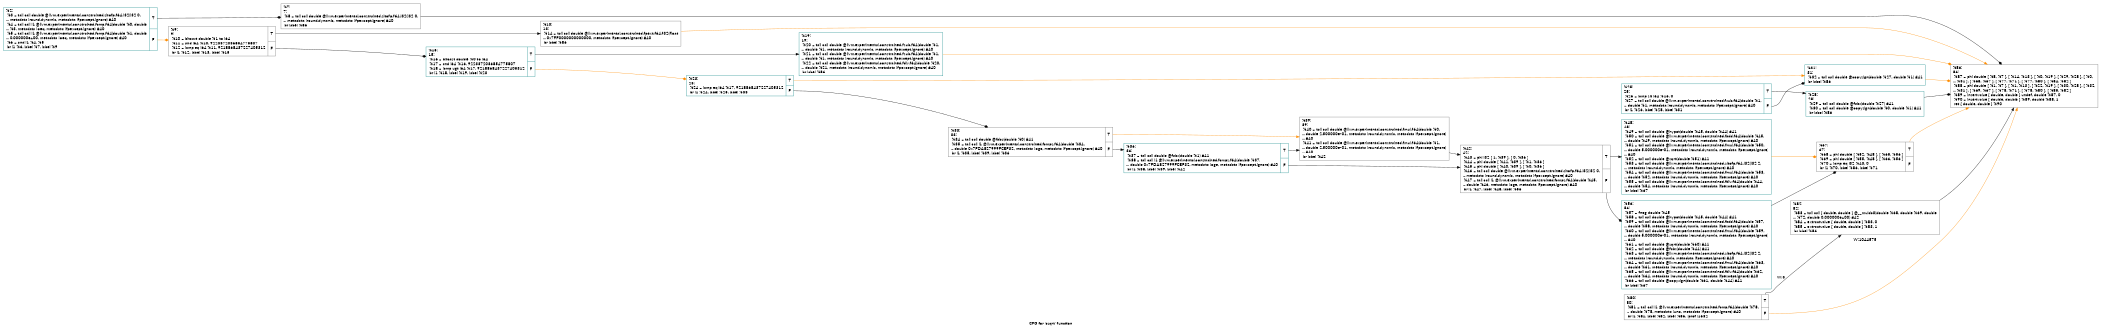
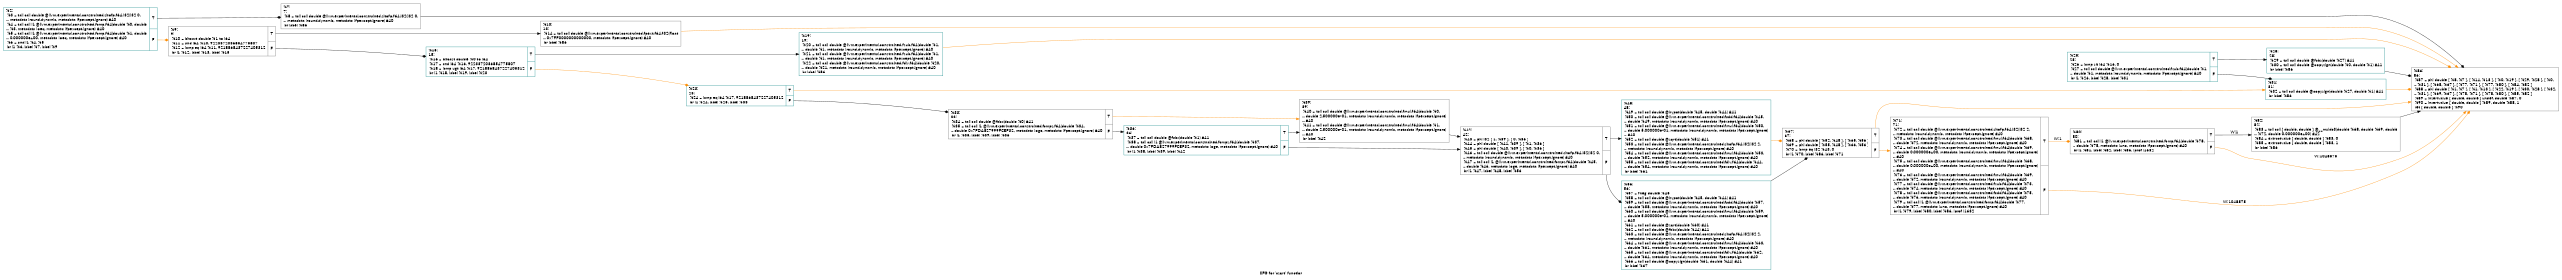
none -> (1969, 166)
(1636, 191) -> (1636, 171)
(1865, 240) -> (2326, 156)
(1781, 277) -> (2235, 132)
